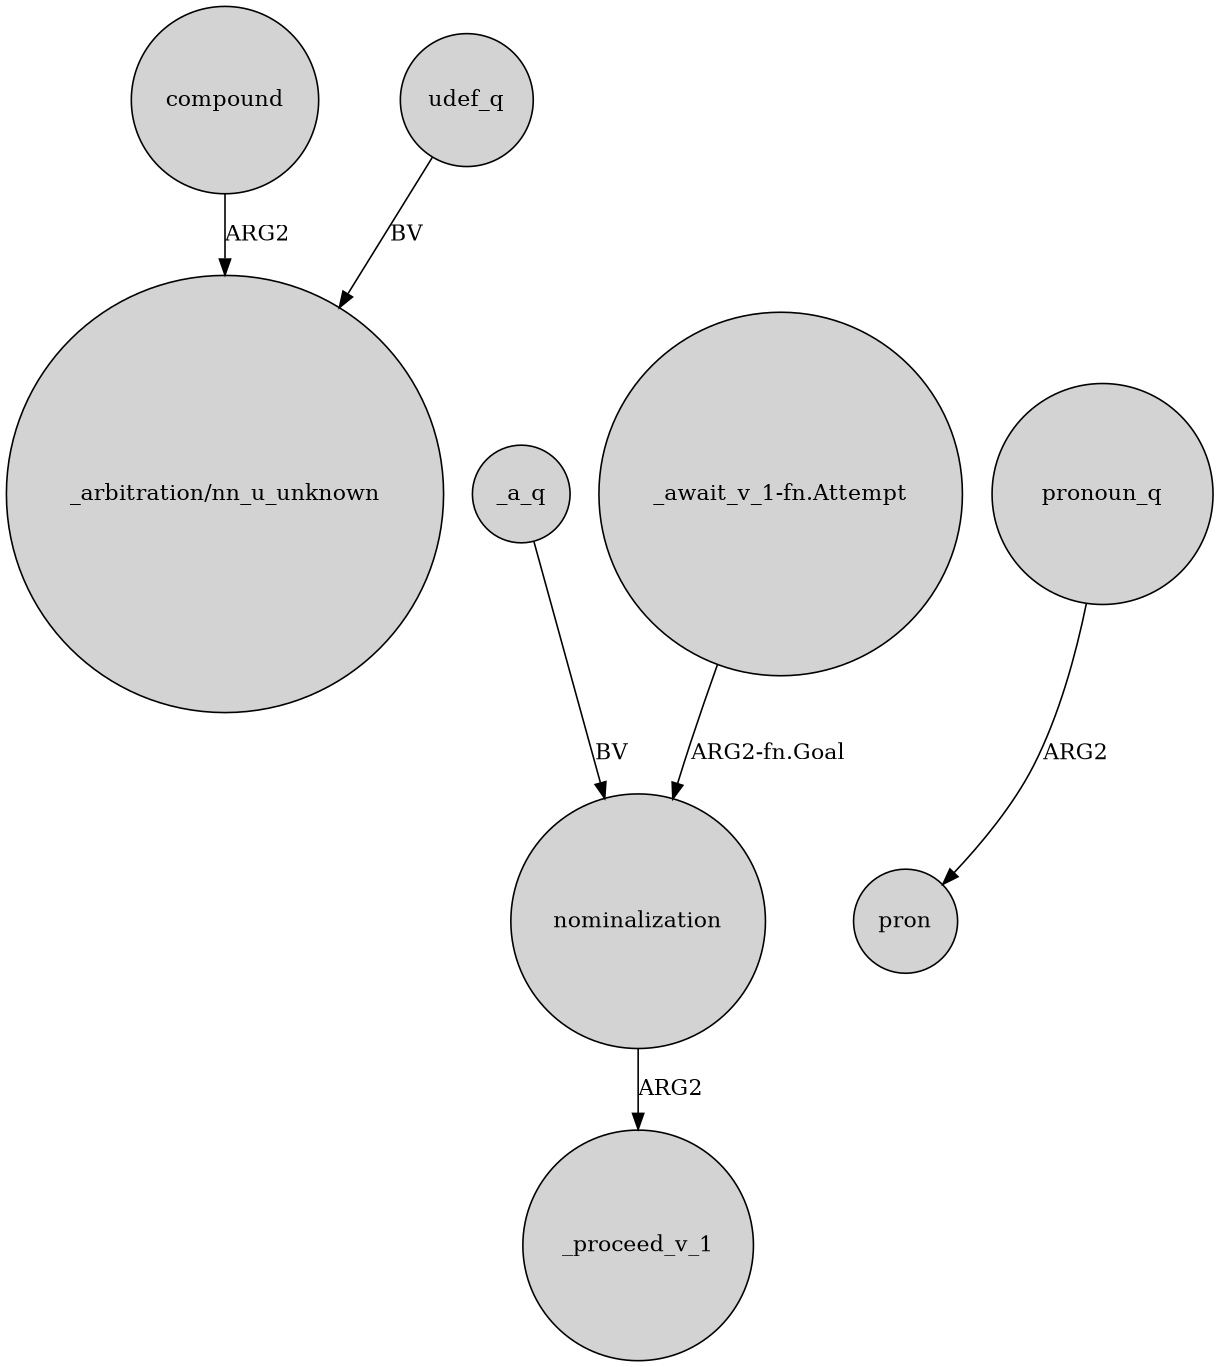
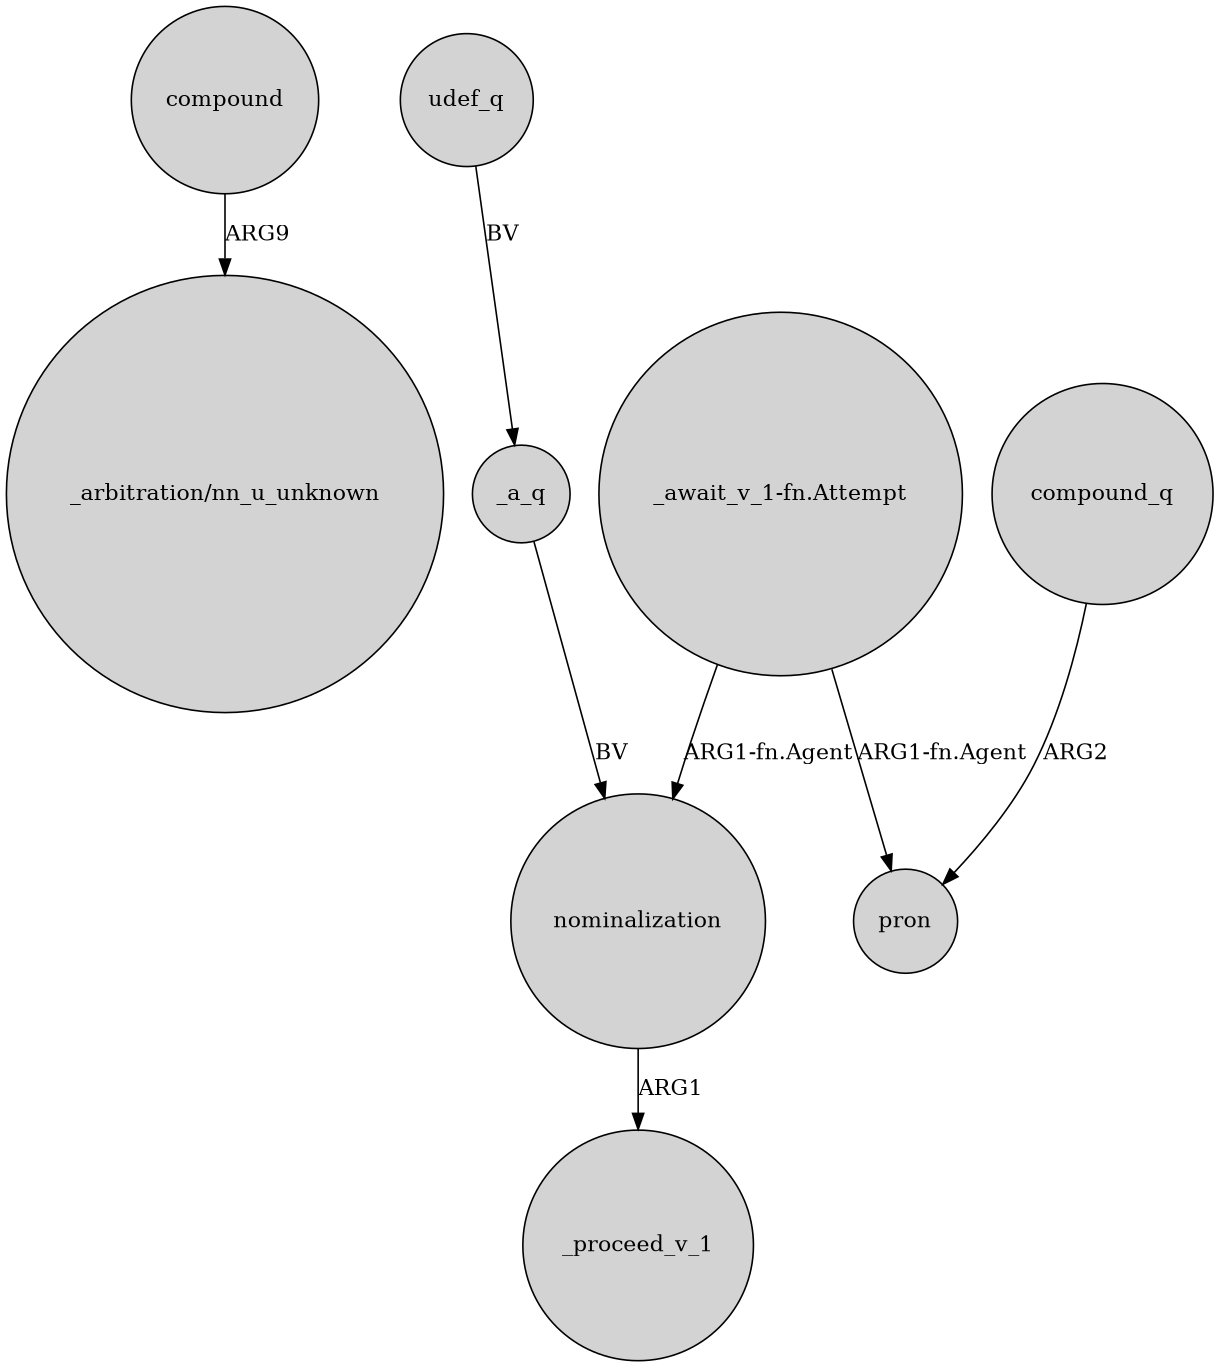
(390, 225) -> (494, 298)
(258, 235) -> (258, 235)
(1103, 494) -> (1103, 494)
(769, 753) -> (769, 753)
none -> (859, 762)
(671, 1089) -> (671, 1089)
